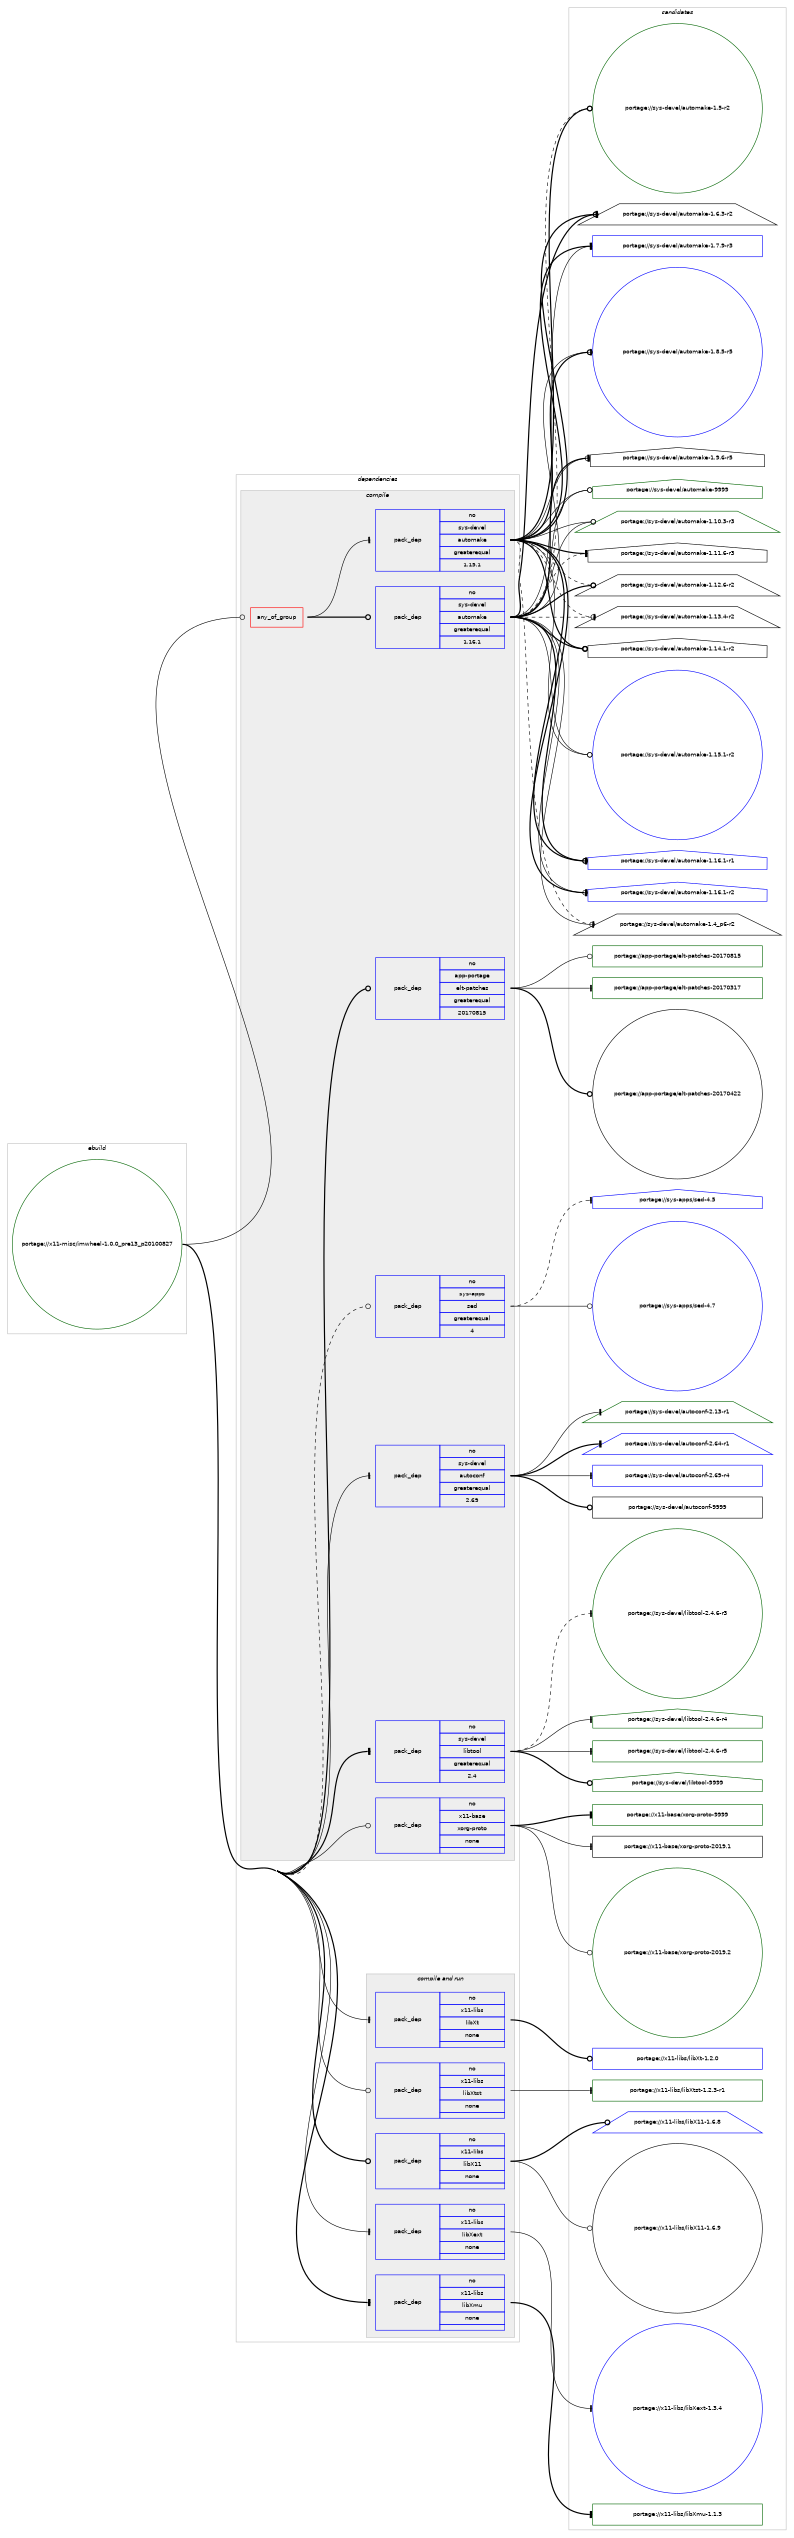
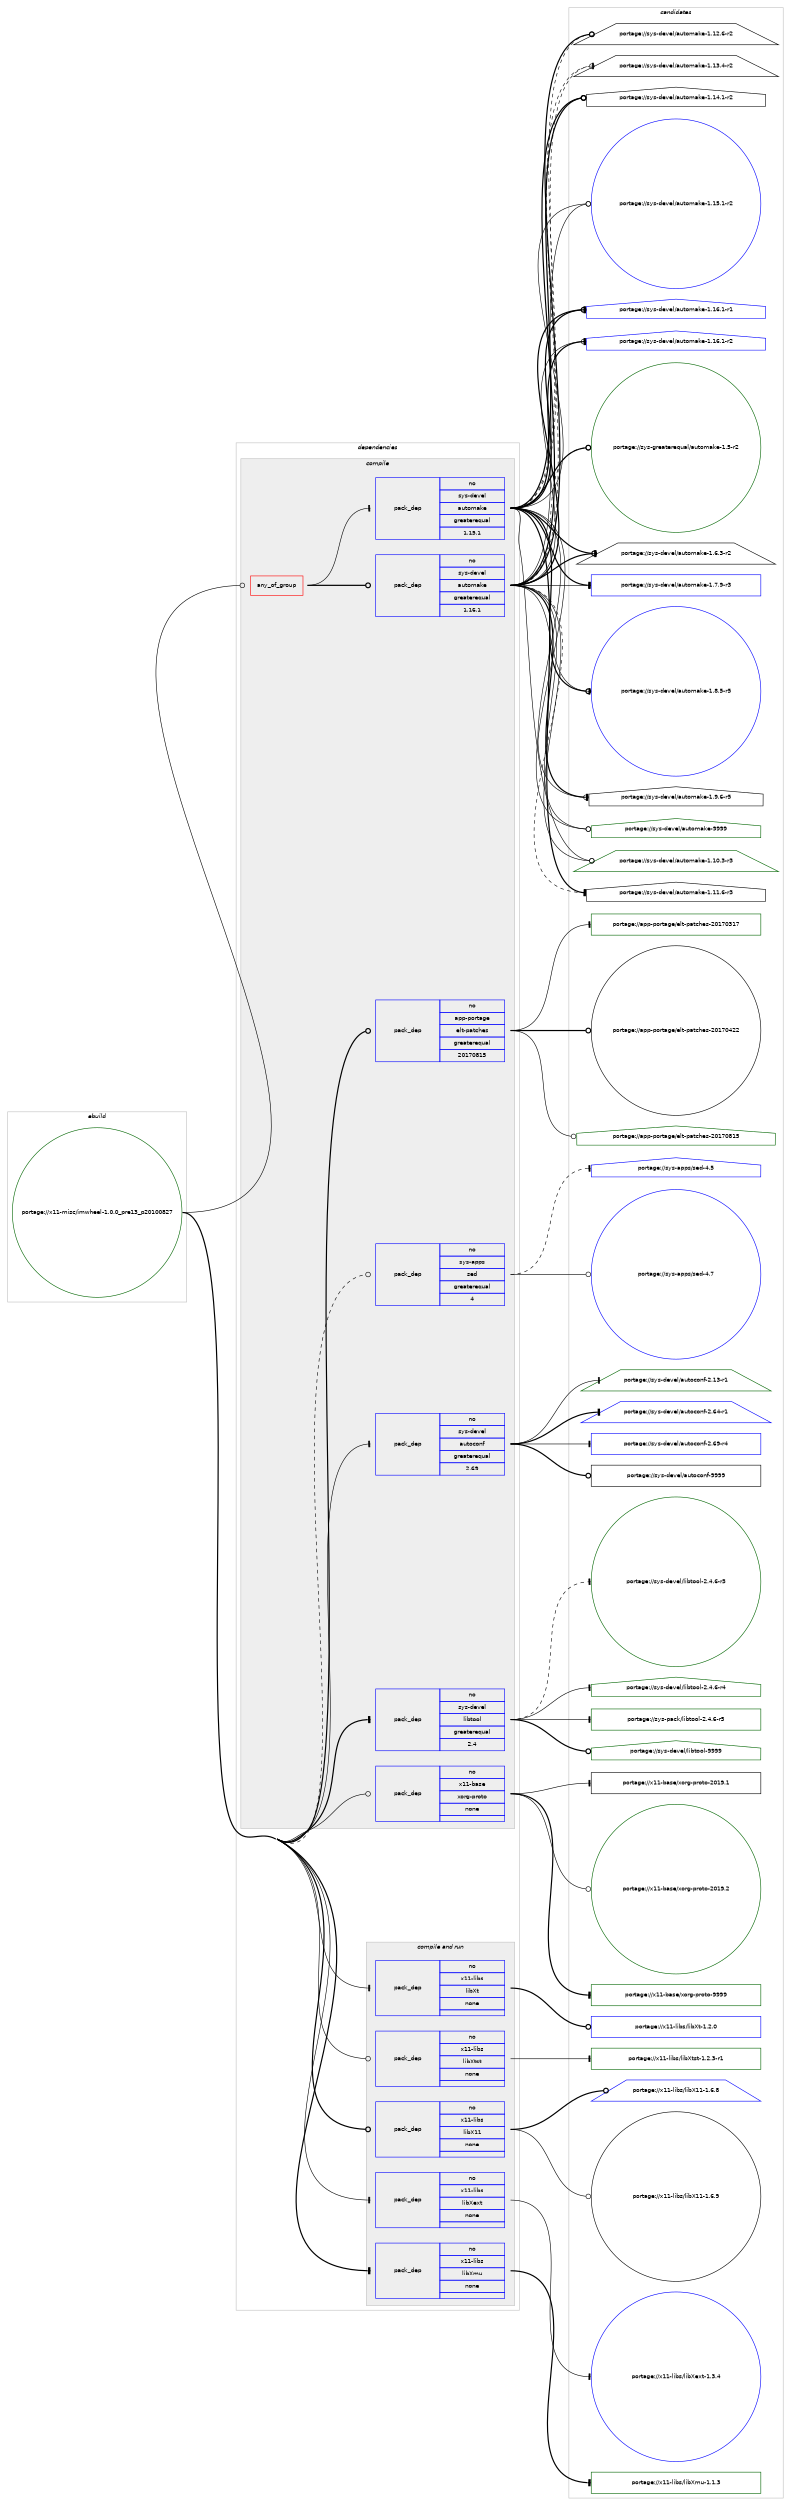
(678, 108) -> (676, 448)
(678, 925) -> none
(678, 956) -> (676, 1137)
(678, 1751) -> (676, 1720)
